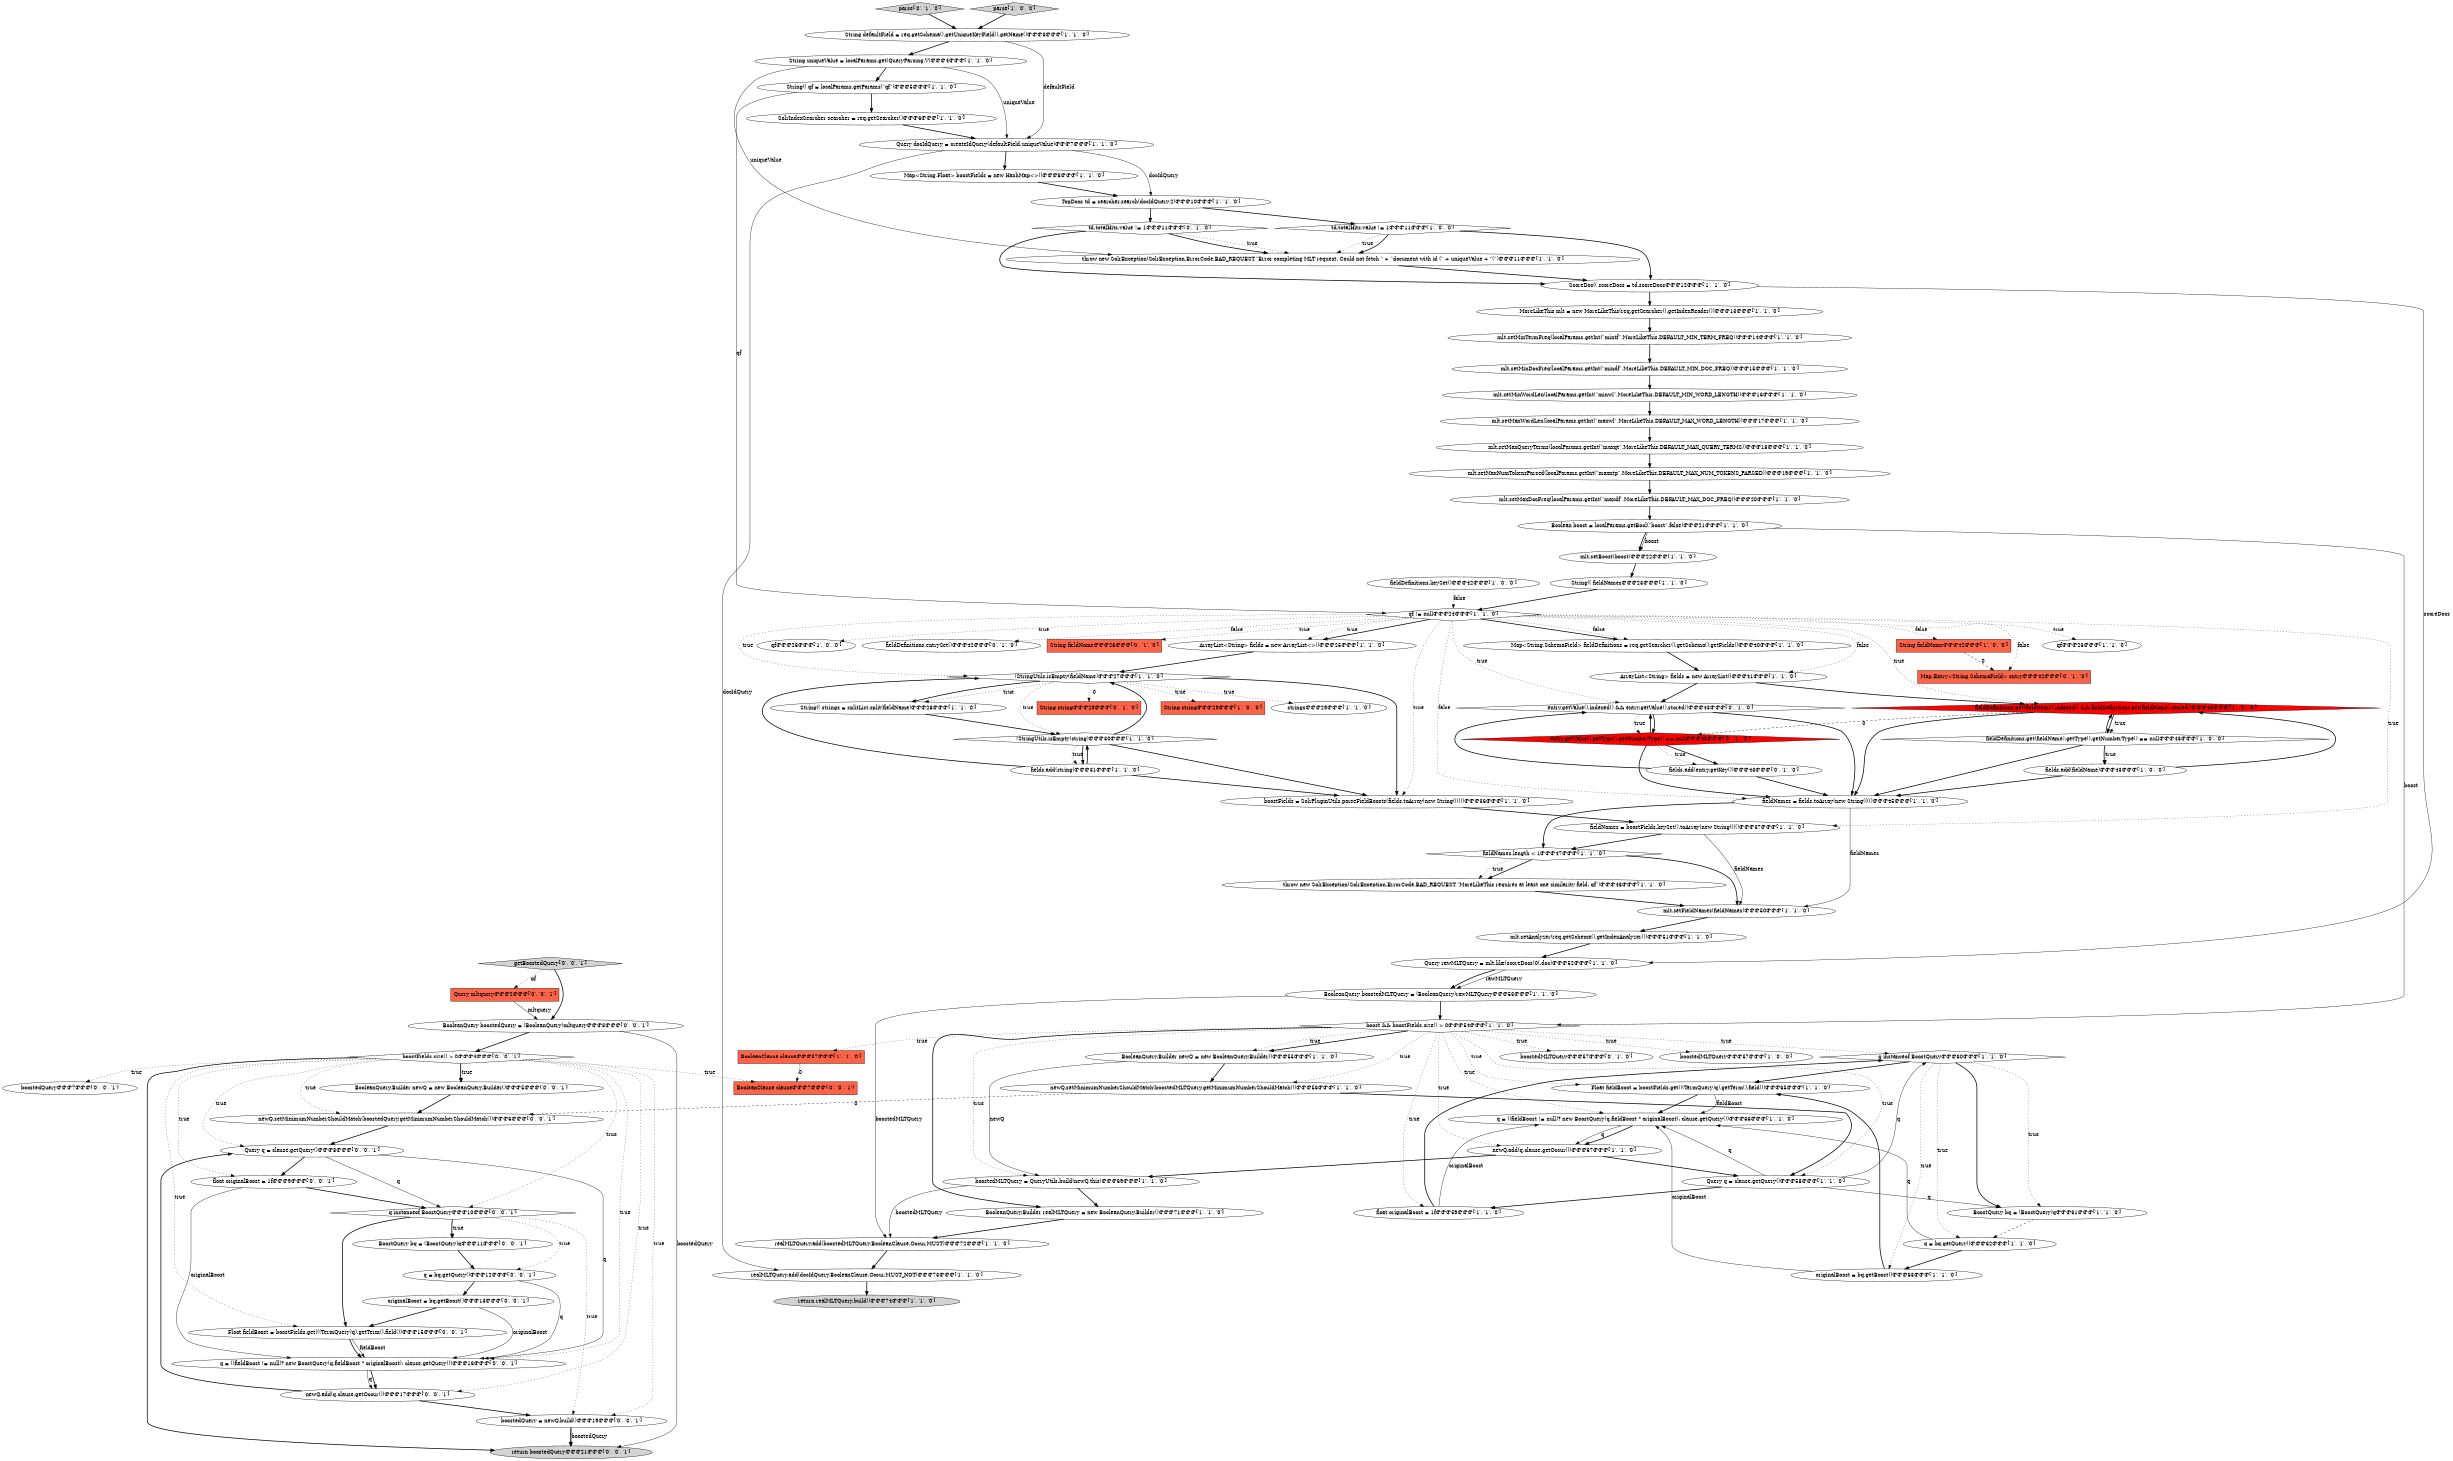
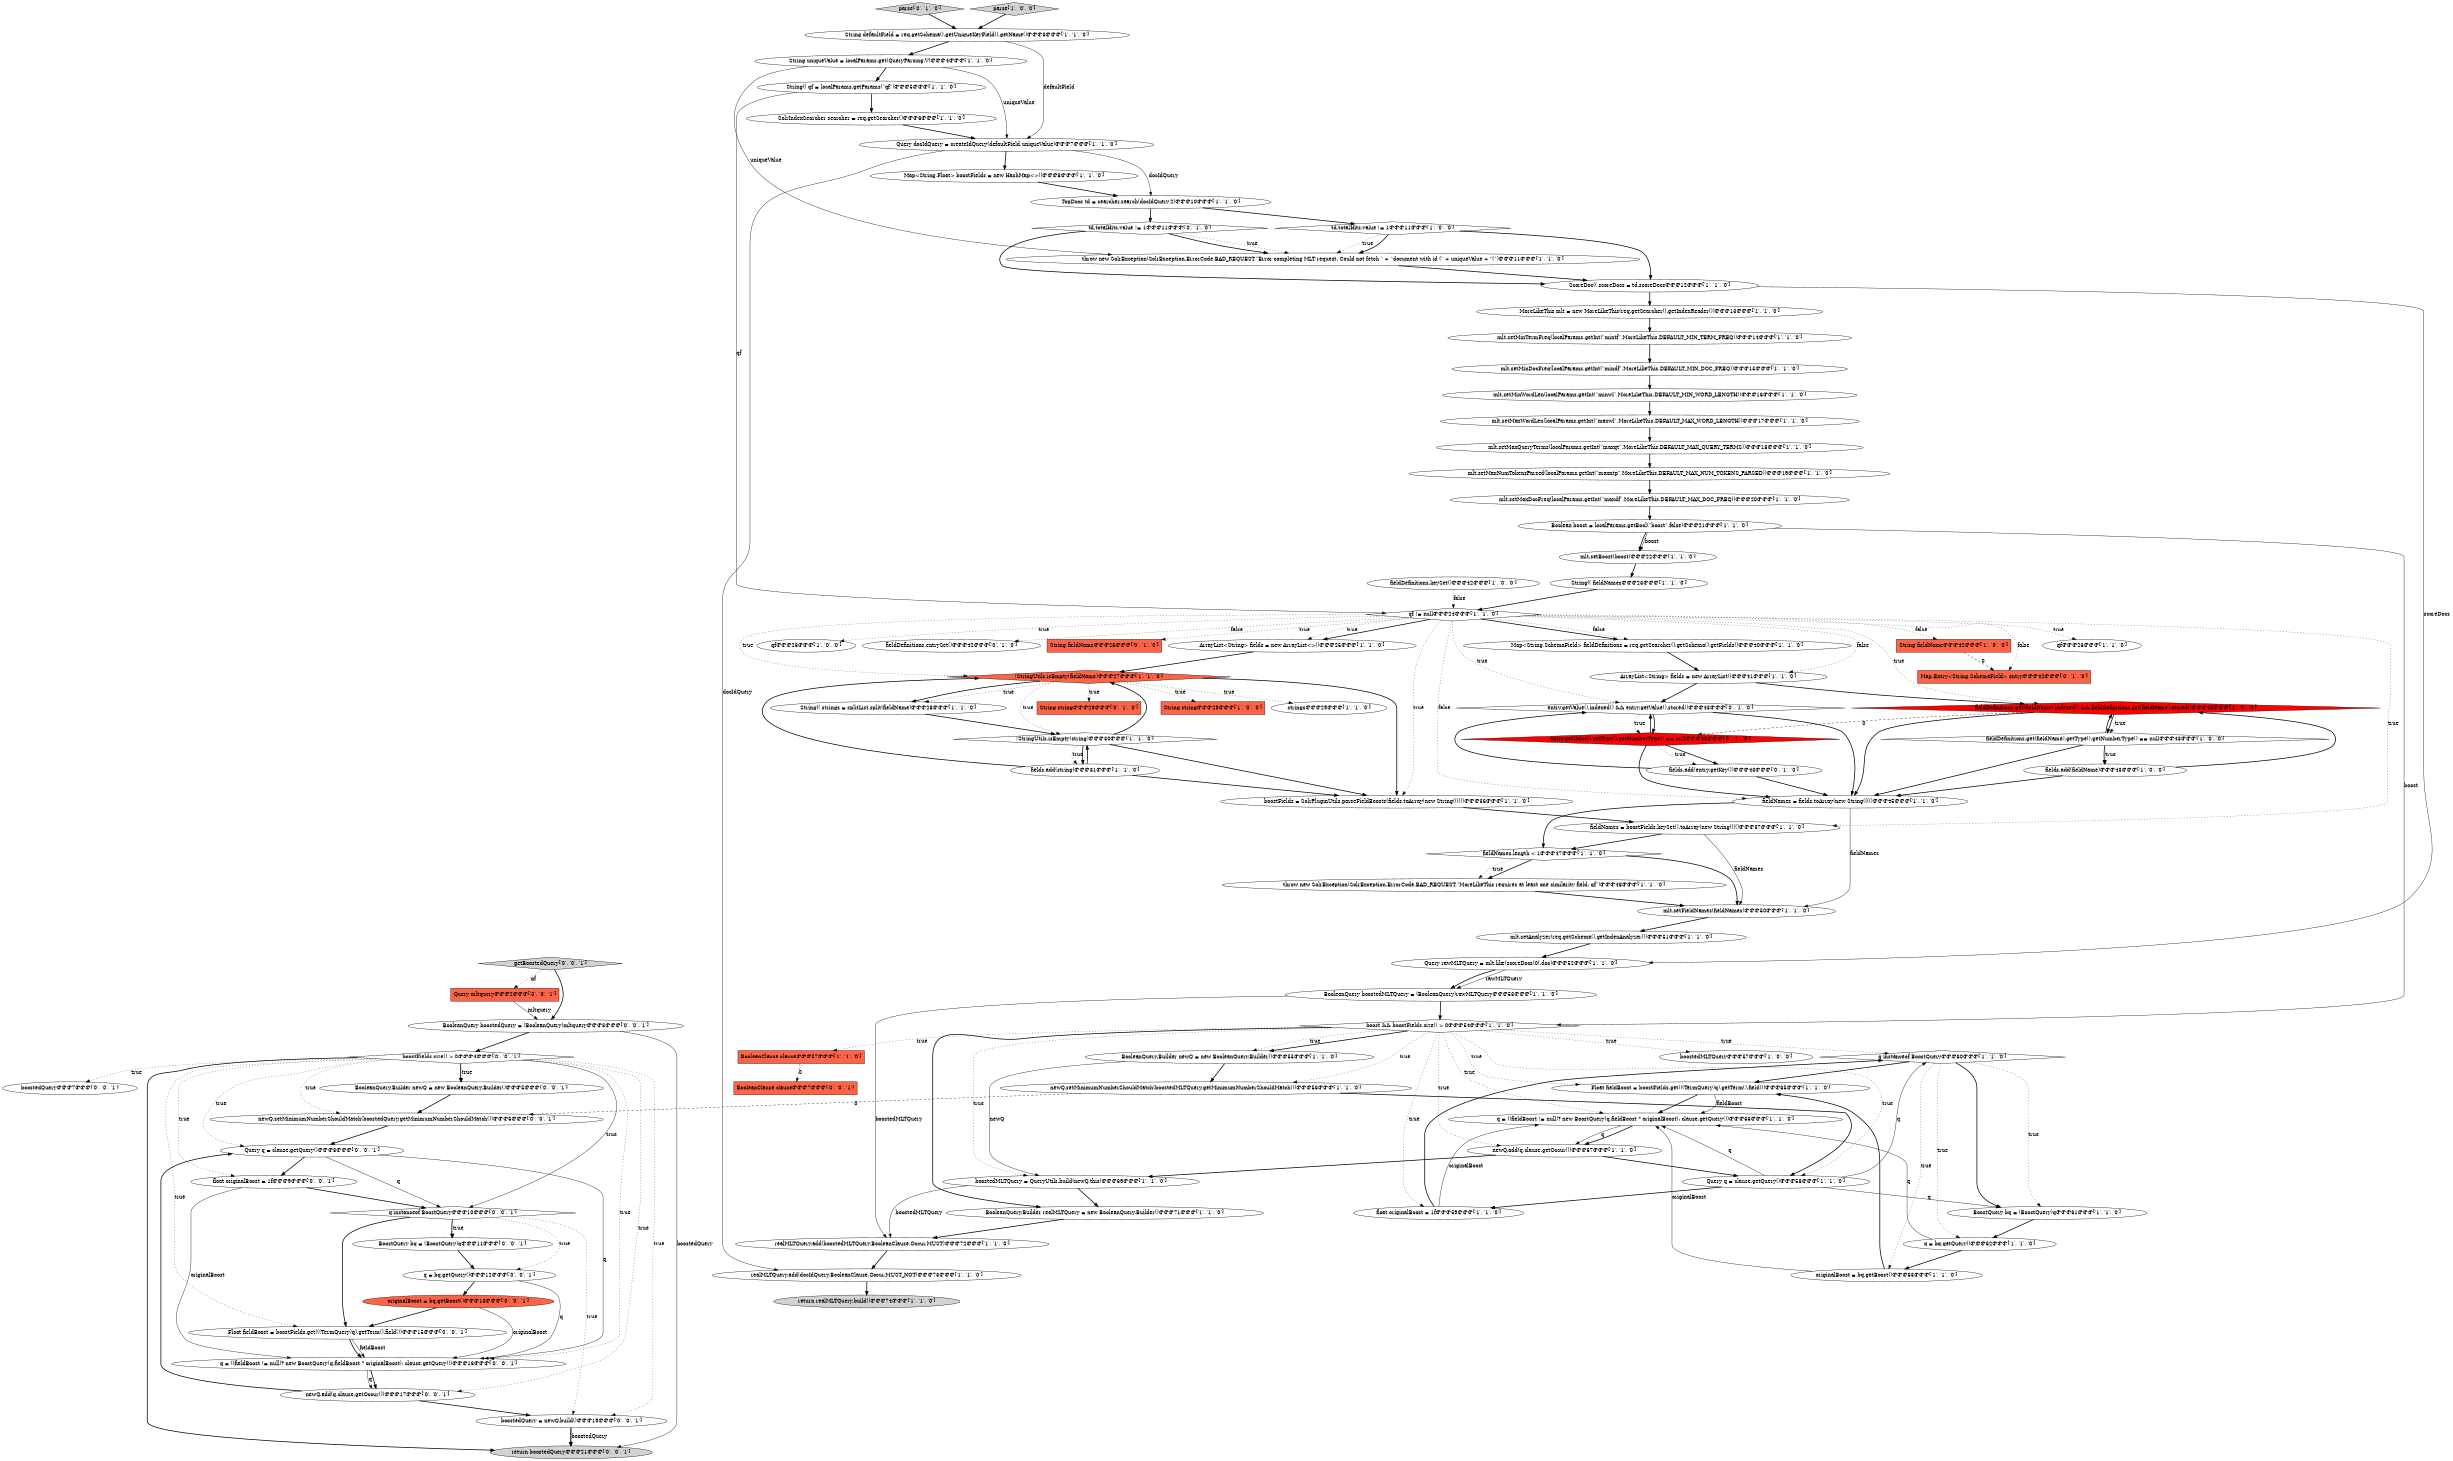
(1089, 677) -> (1089, 677)
(1095, 692) -> (1095, 692)
(1576, 1057) -> none
(636, 1068) -> none
(602, 1136) -> (602, 1136)
(2015, 1228) -> (2015, 1228)
(458, 1301) -> (458, 1301)
